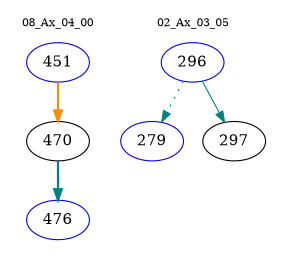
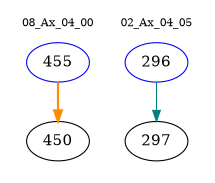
(193, 24) -> (157, 24)
(58, 62) -> (58, 62)
(58, 141) -> (58, 141)
(152, 141) -> none
(58, 220) -> none
